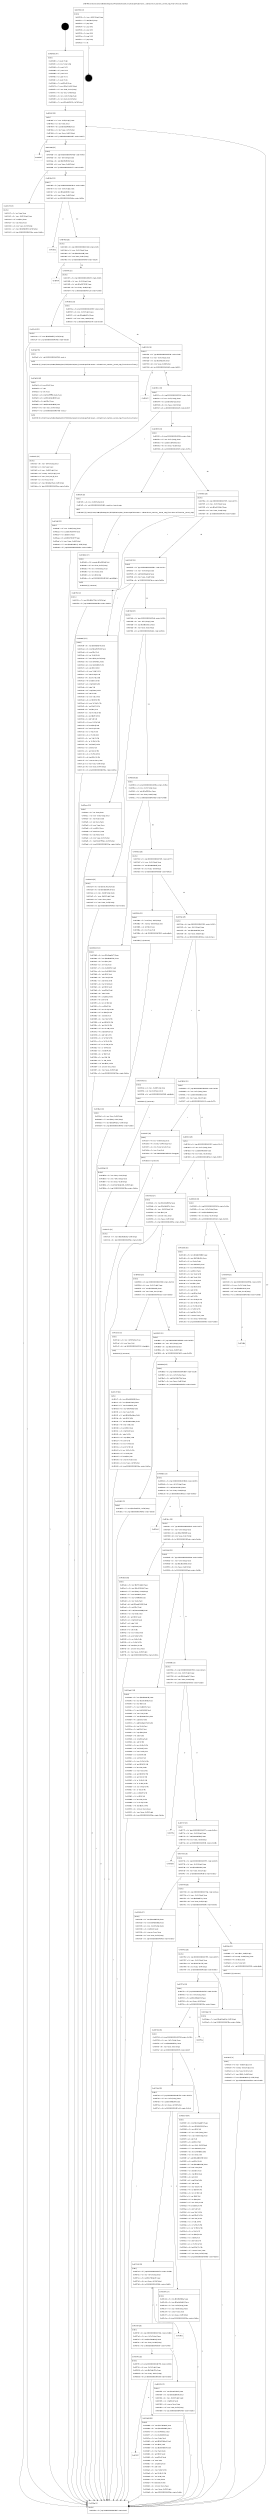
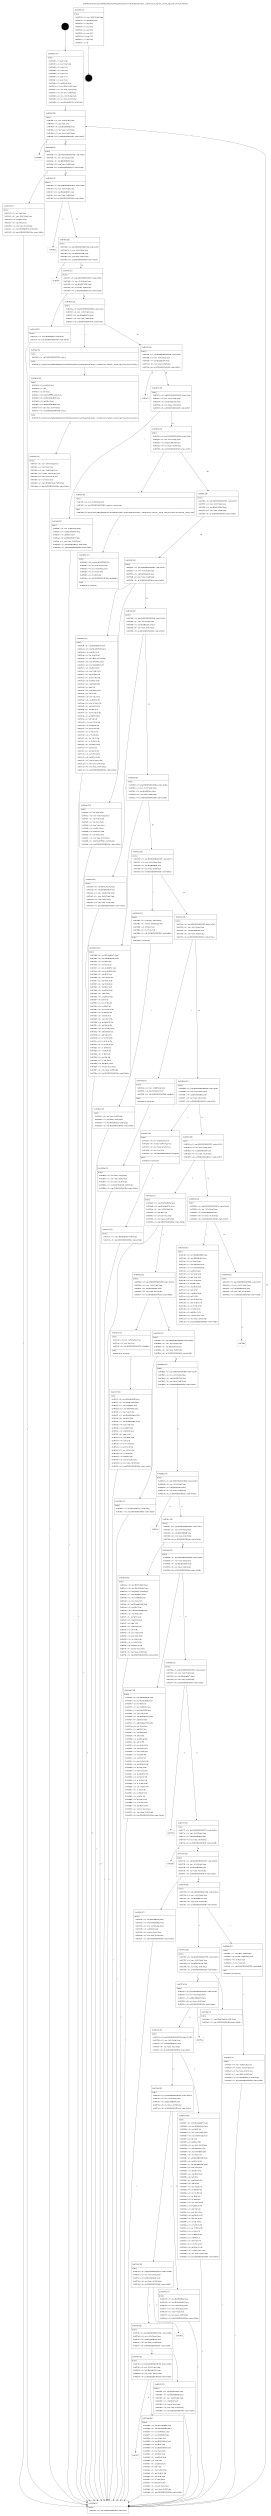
(91, 598) -> none
(152, 2306) -> (148, 2305)
